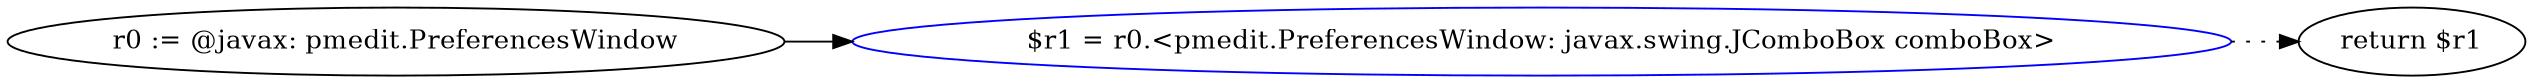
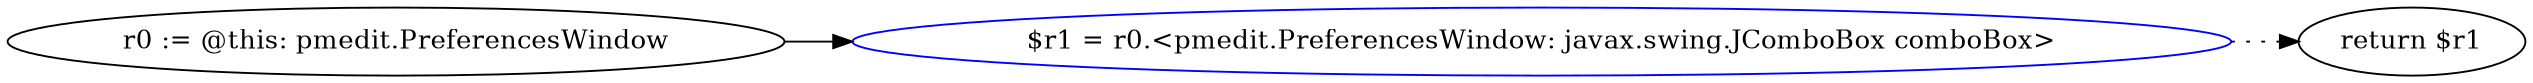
(396, 42) -> (396, 42)
